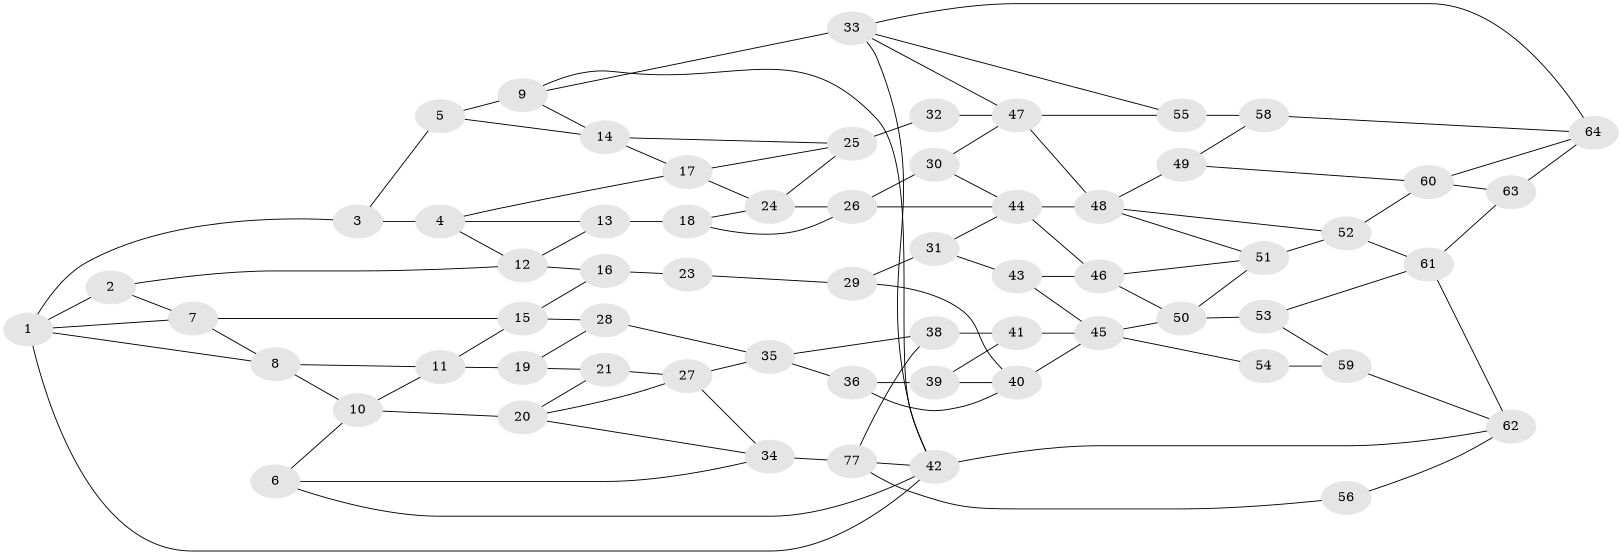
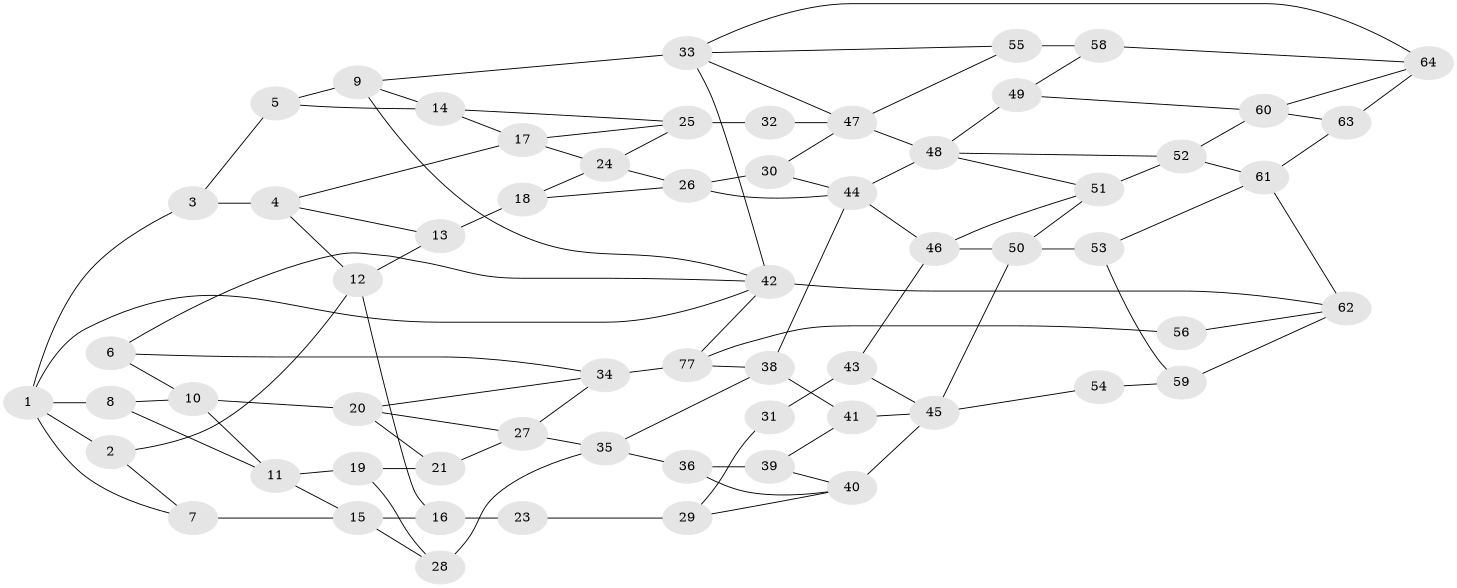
(976, 228) -> (813, 277)
(234, 341) -> none
